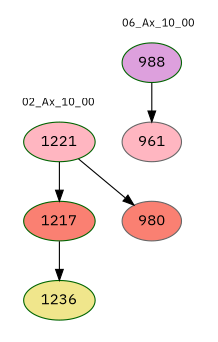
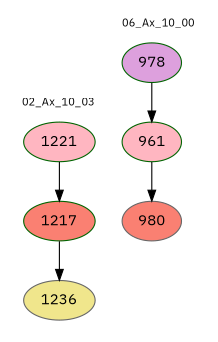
(152, 63) -> (152, 63)
(59, 103) -> (59, 103)
(152, 142) -> (152, 142)
(97, 174) -> (152, 176)
(59, 300) -> (59, 300)
